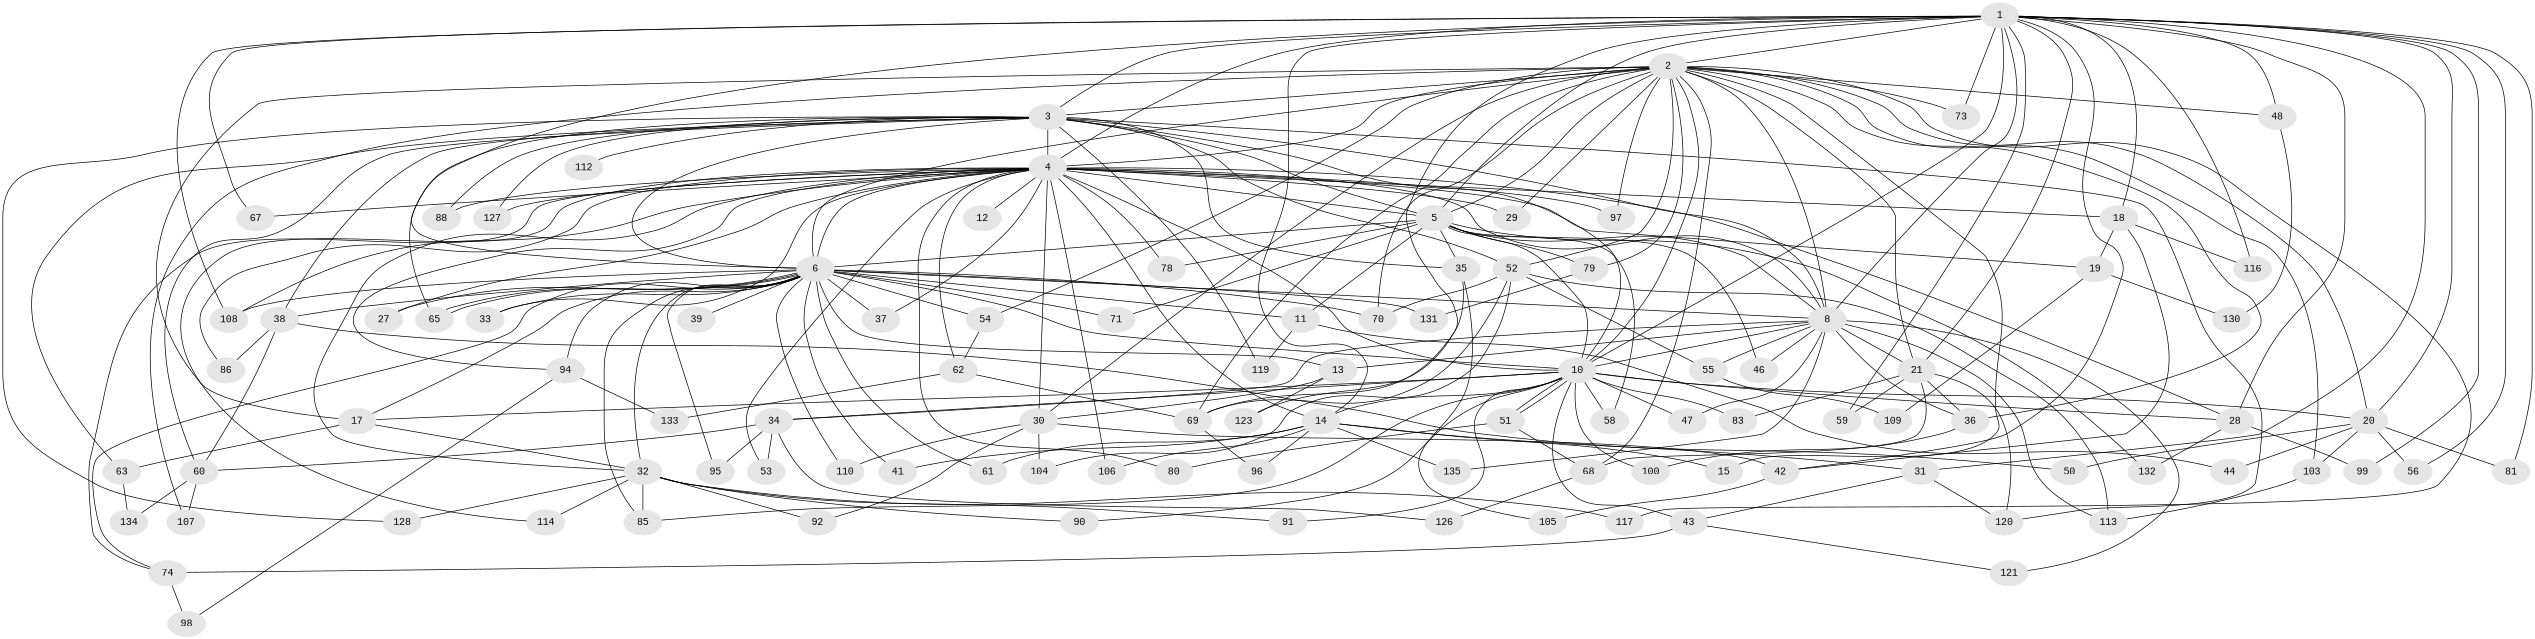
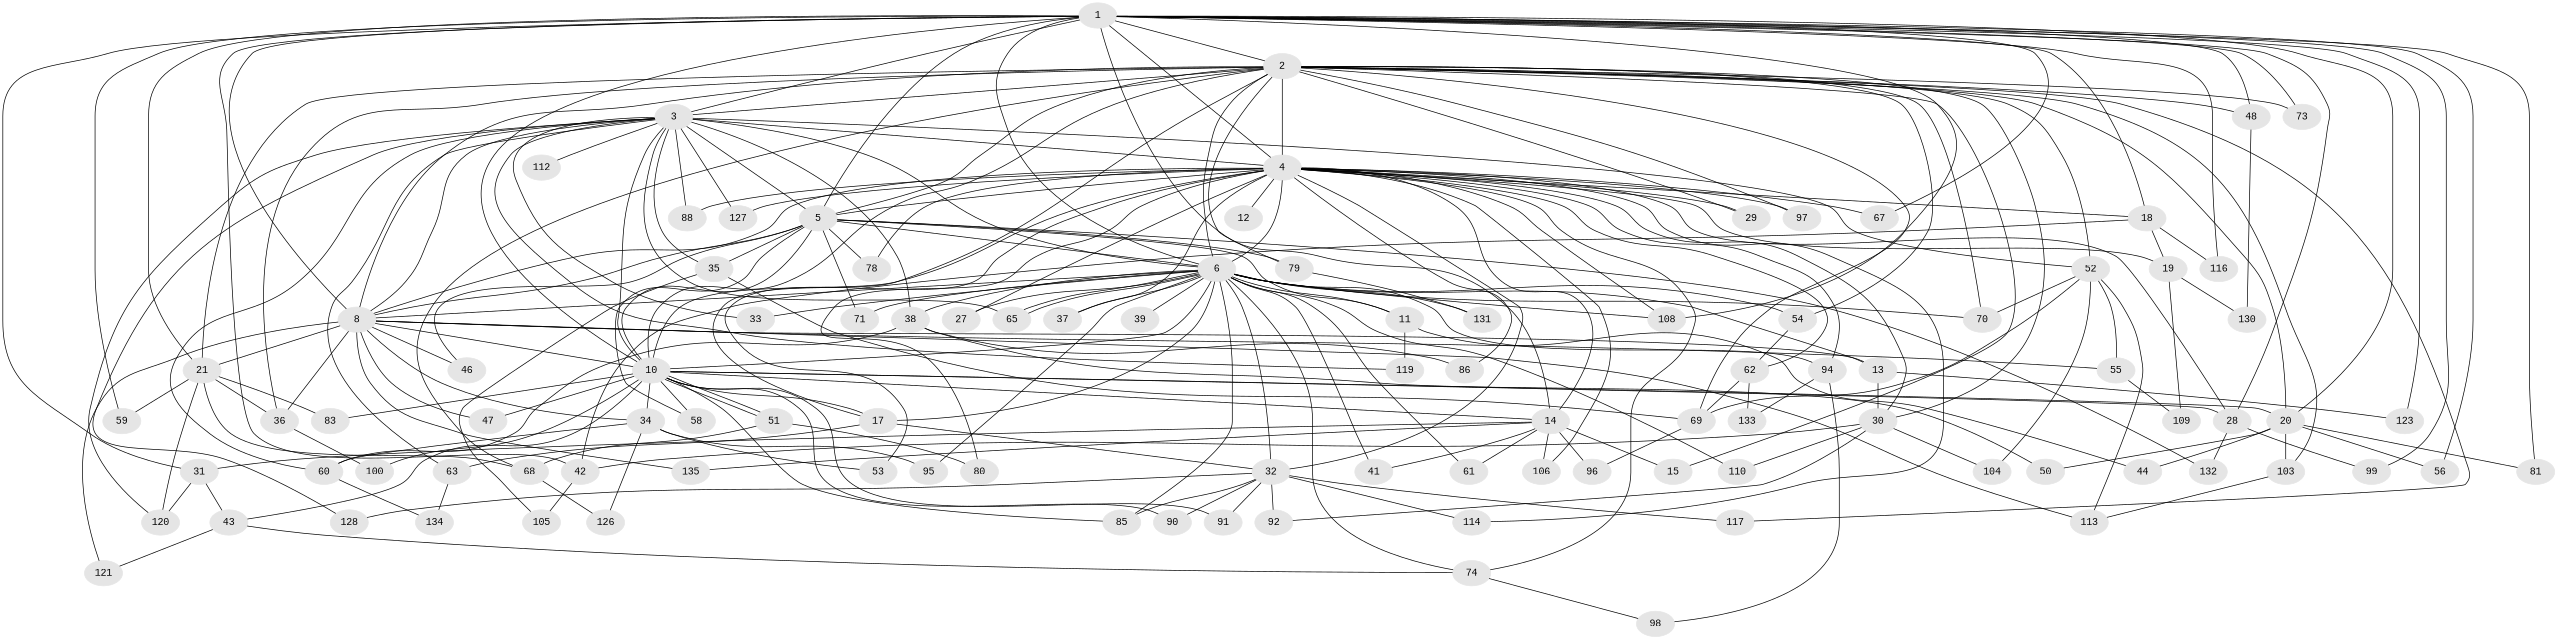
(786, 256) -> (539, 225)
(186, 522) -> none
